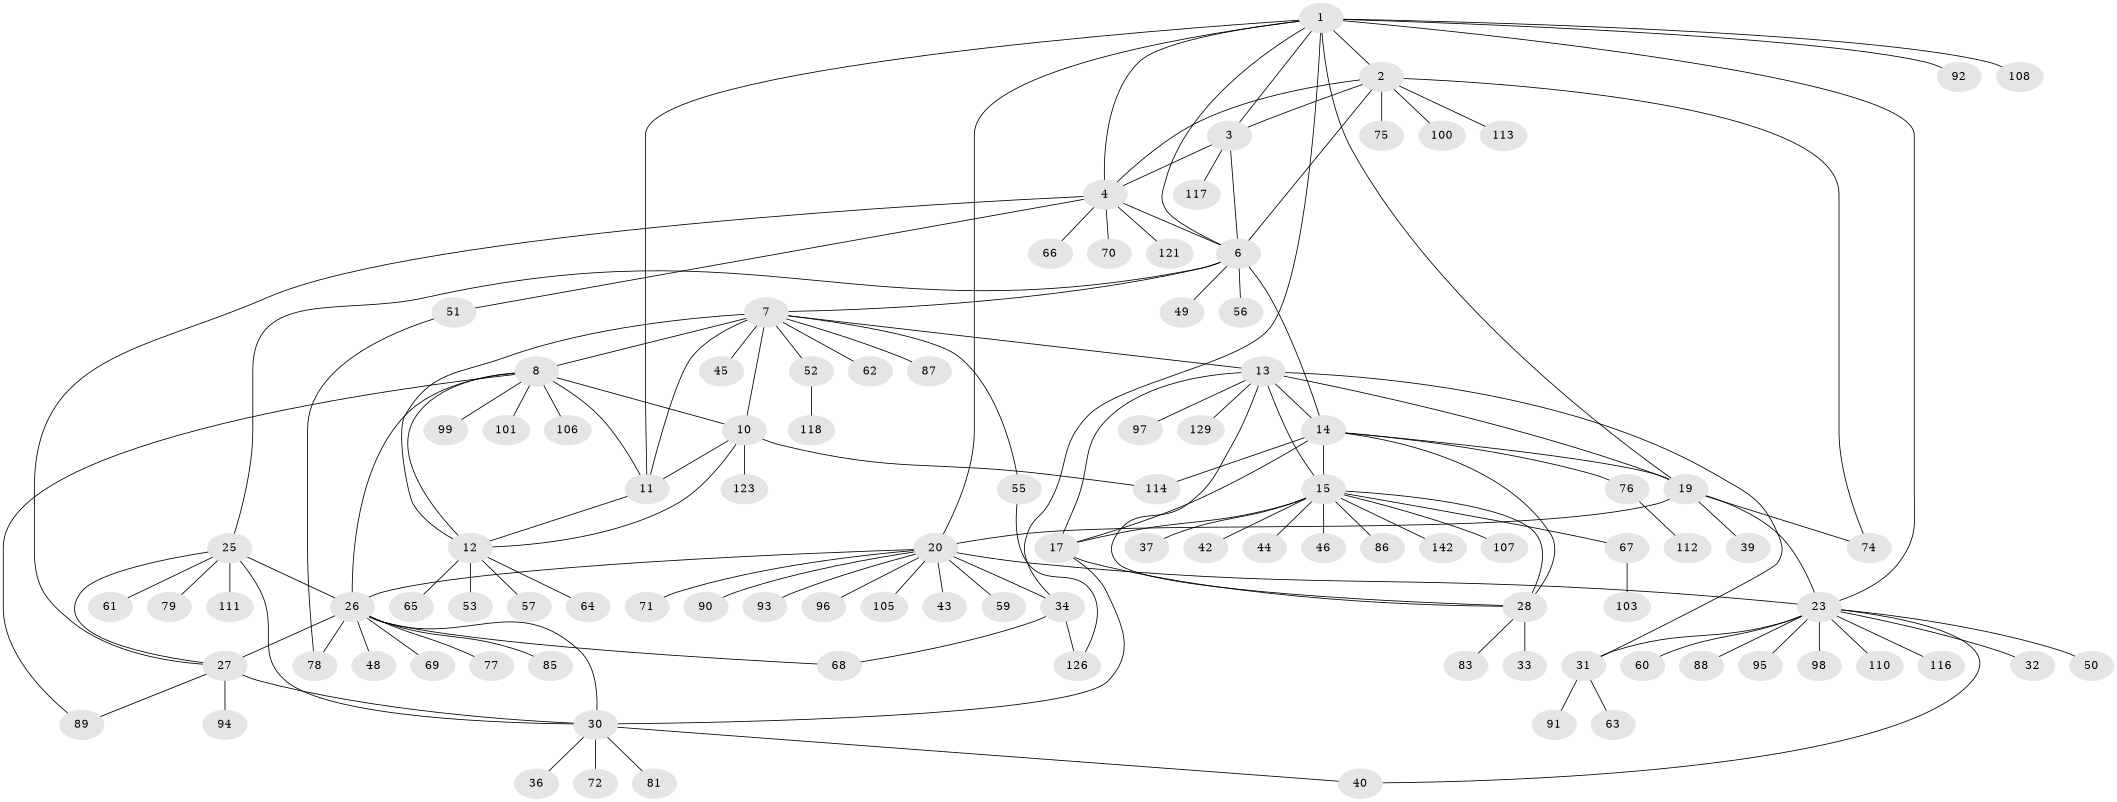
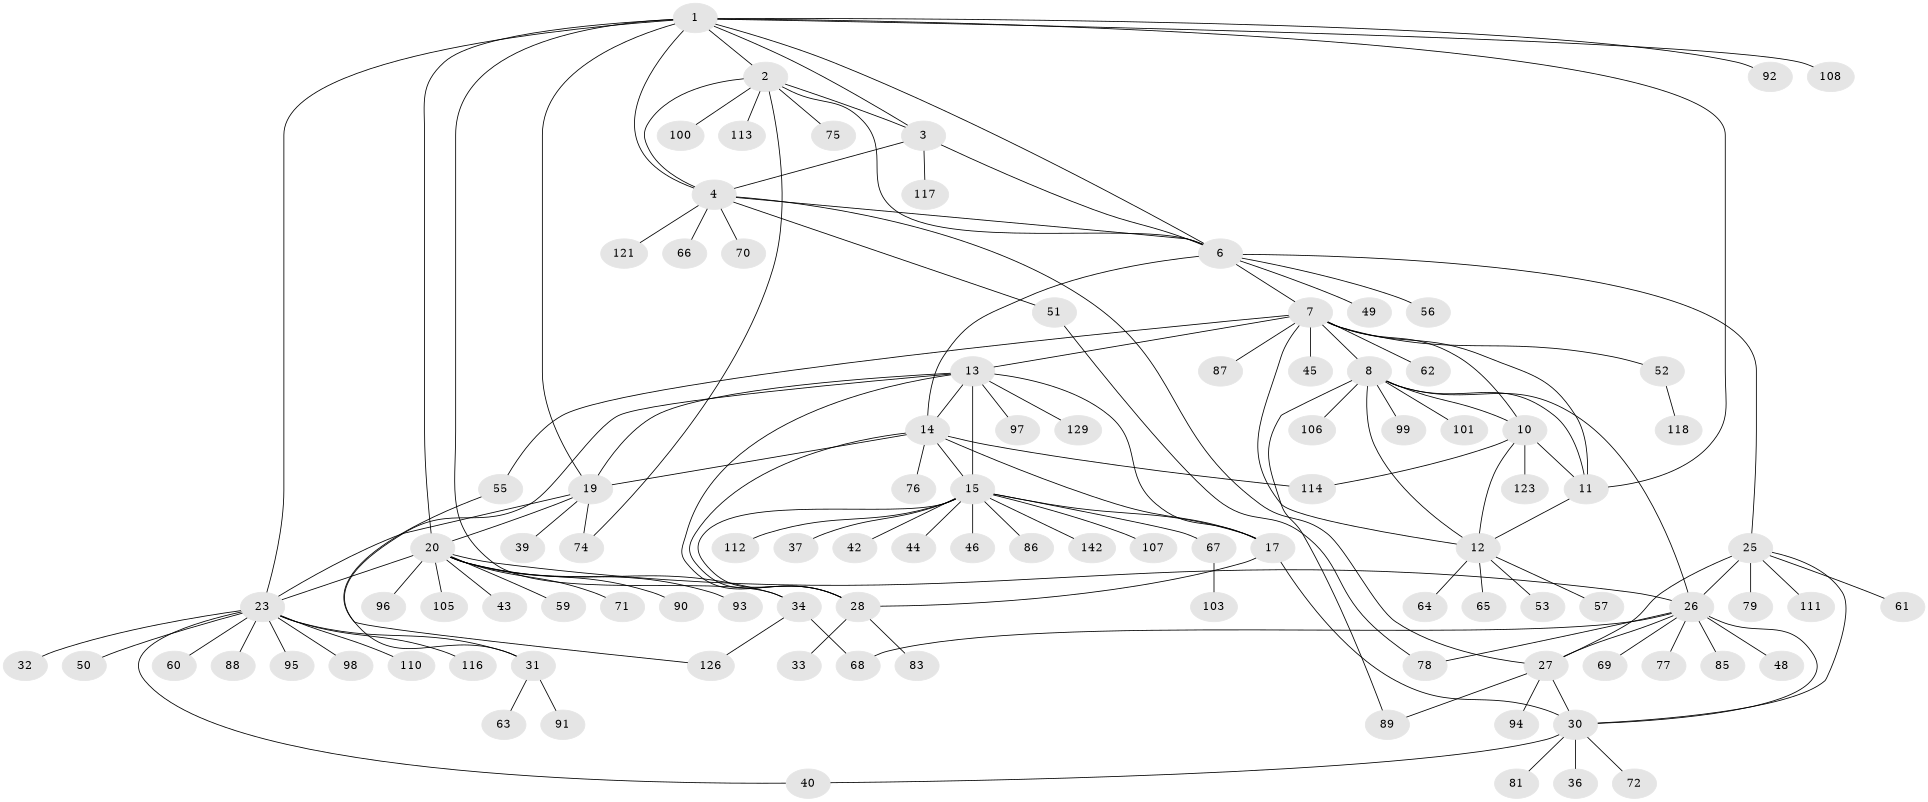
(1657, 519) -> (855, 519)
